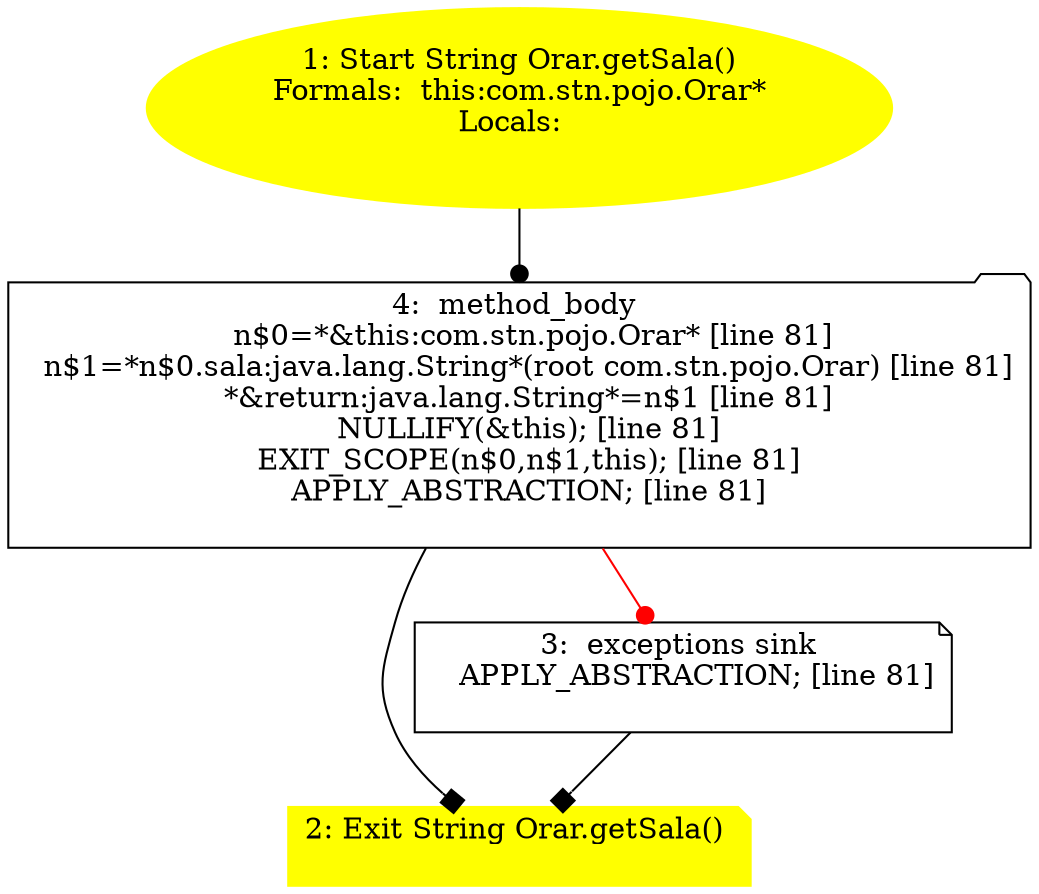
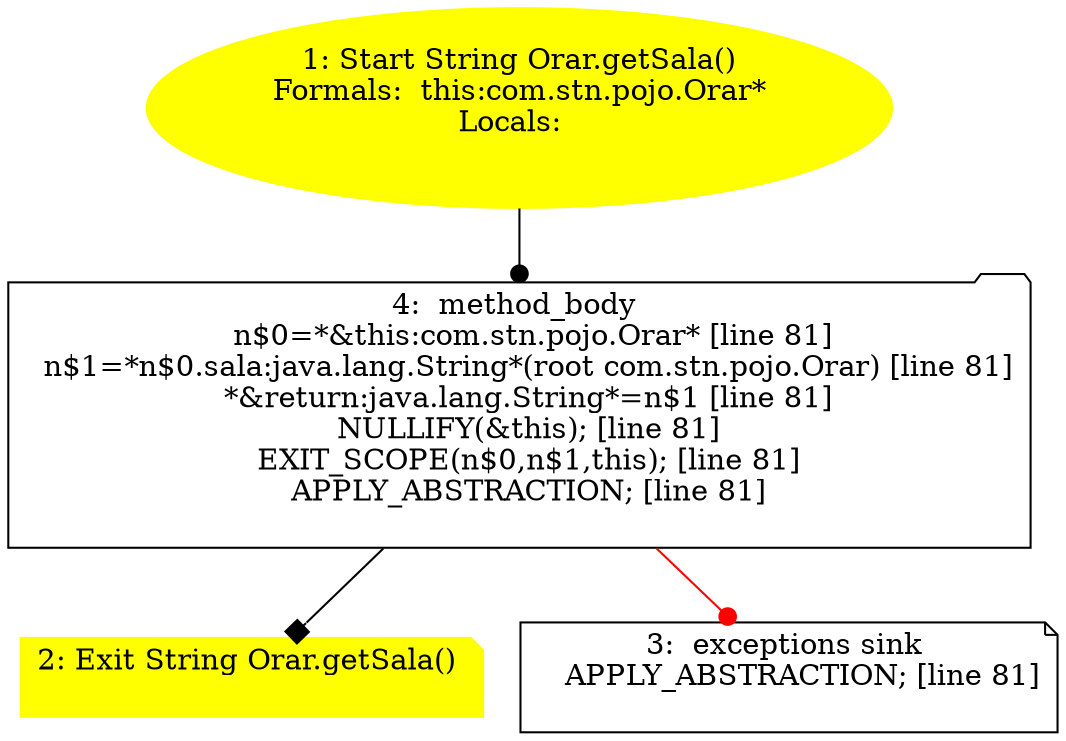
(601, 762) -> none
